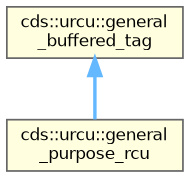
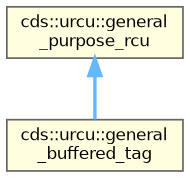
(95, 98) -> (95, 98)
